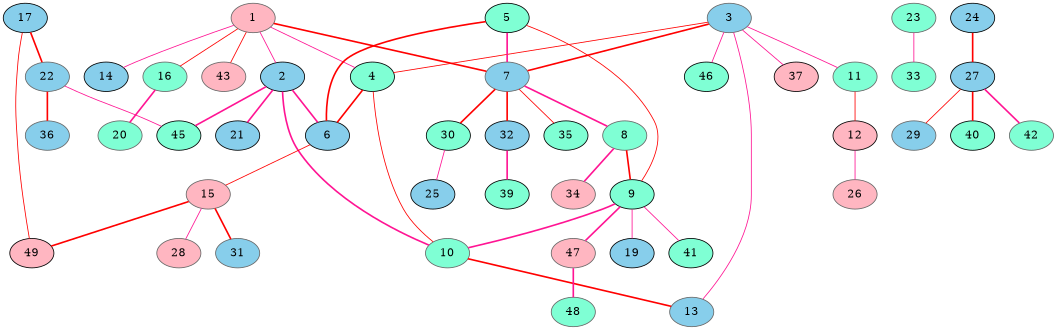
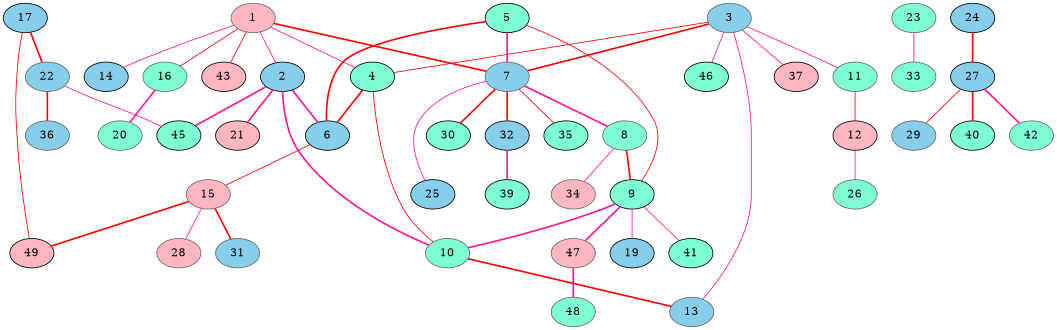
(224, 77) -> (224, 77)
(238, 136) -> (238, 136)
(441, 165) -> (424, 114)
(599, 165) -> (599, 165)
(855, 194) -> (855, 194)
